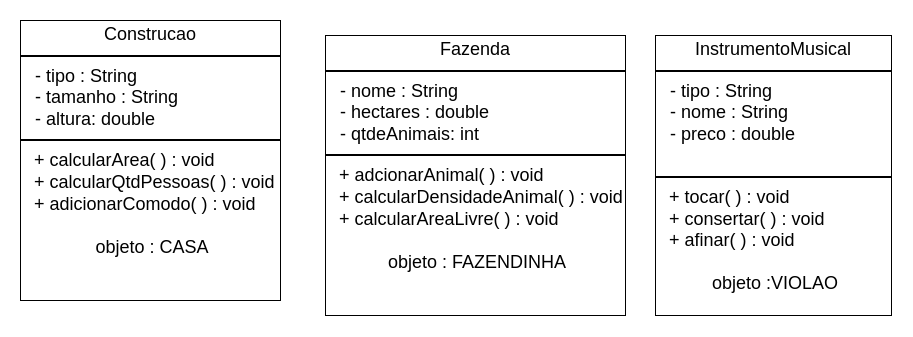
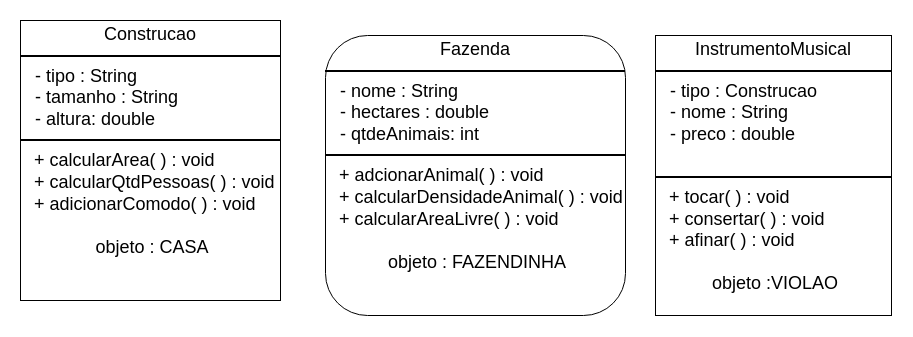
(747, 122) -> (747, 122)
(476, 176) -> (476, 176)
